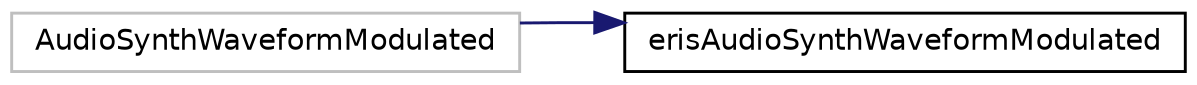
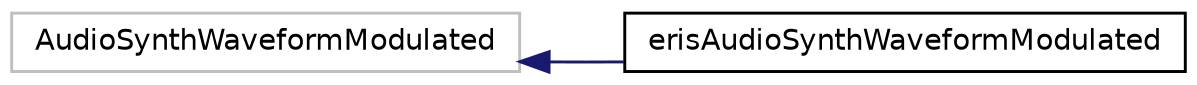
(557, 23) -> (587, 62)
